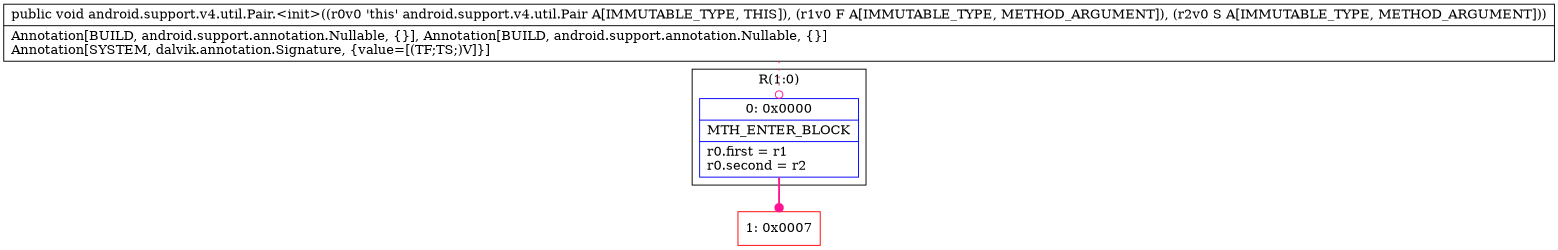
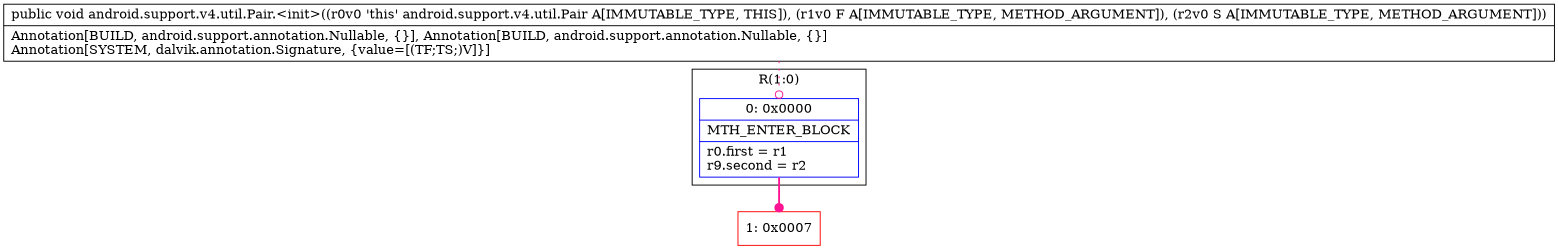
(757, 166) -> (757, 166)
